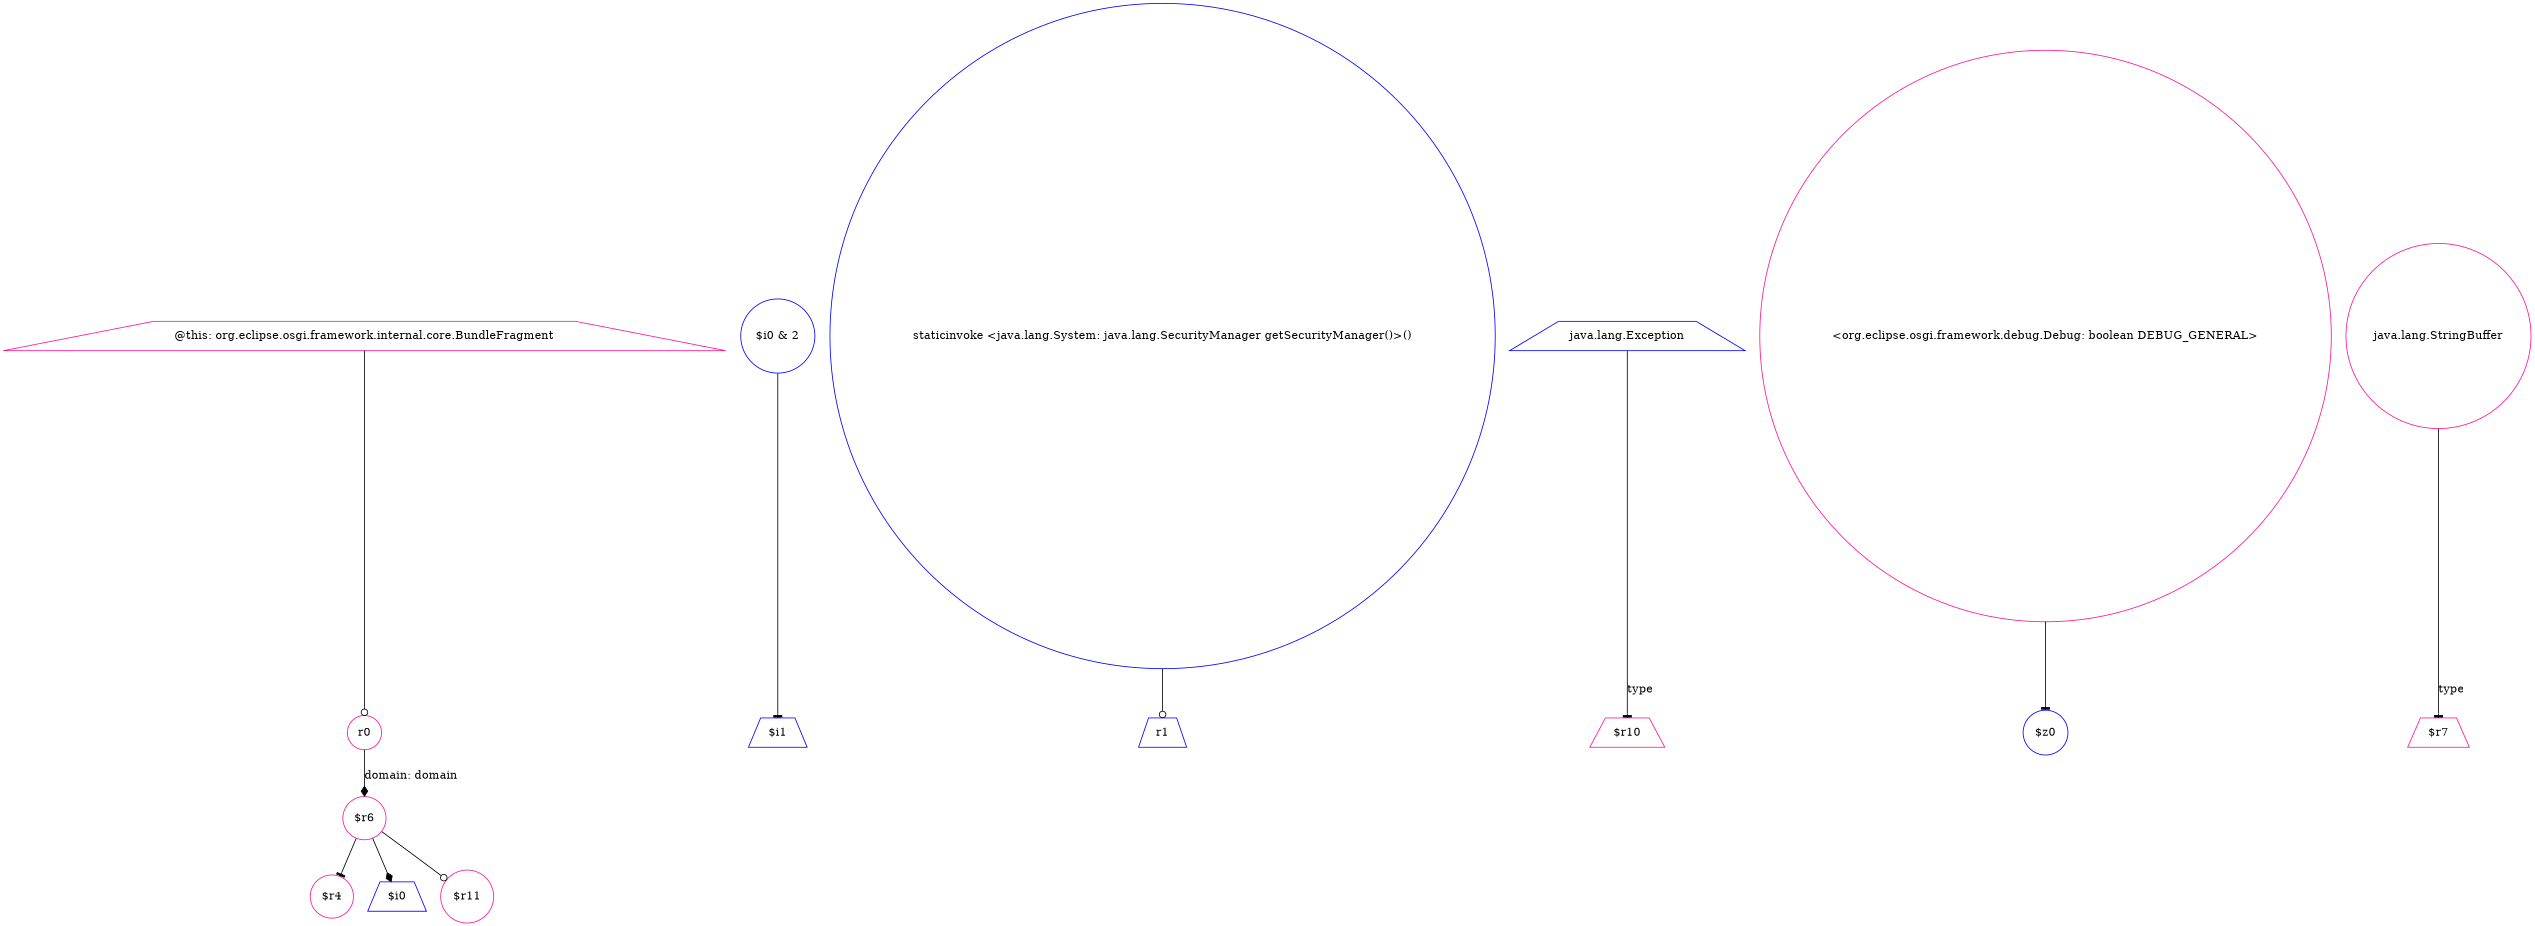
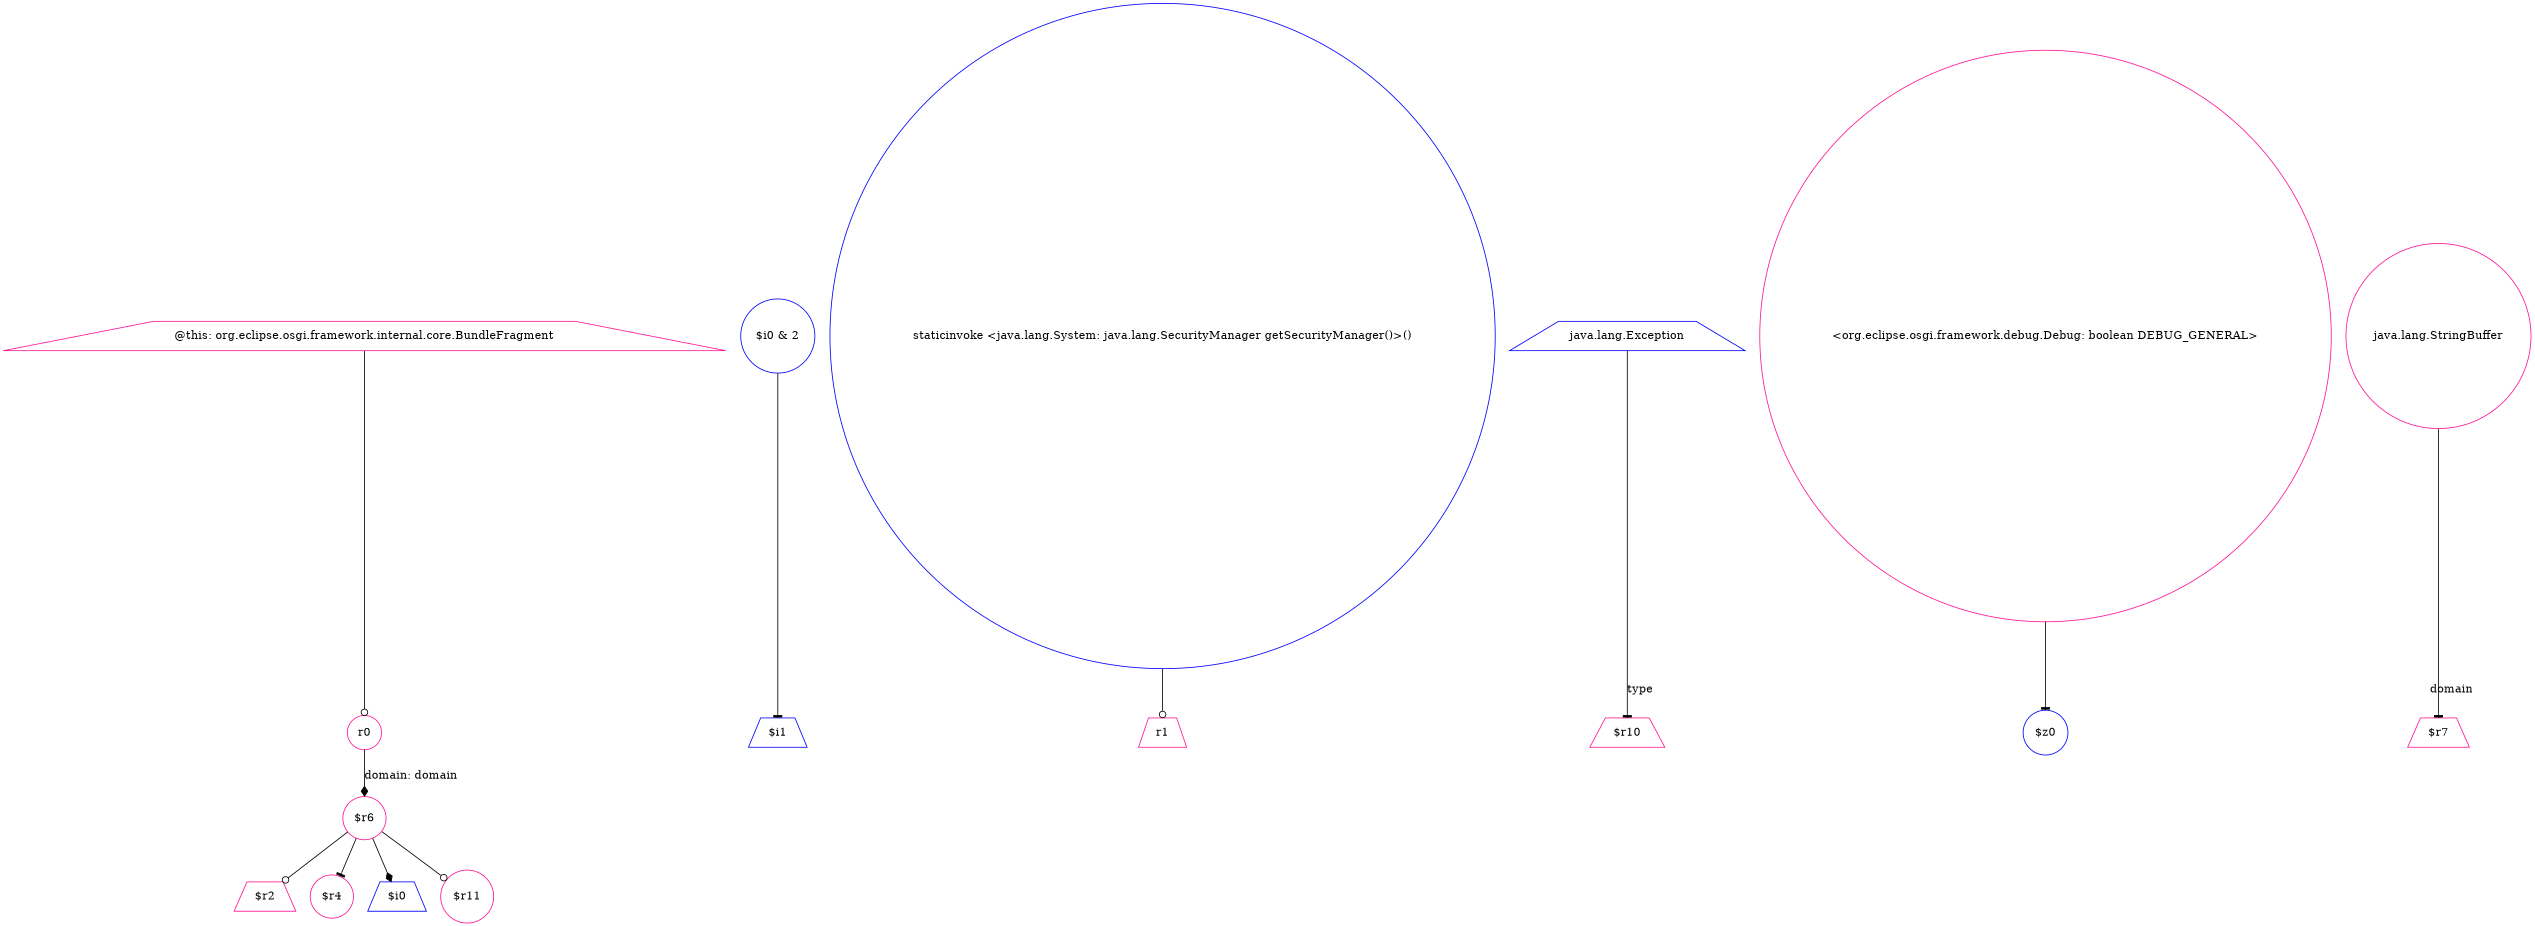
(2452, 690) -> (2452, 690)
(1163, 733) -> (1163, 733)
none -> (265, 897)
